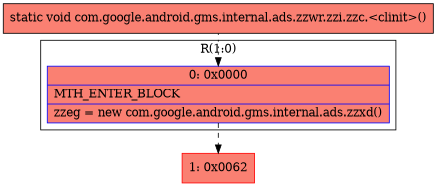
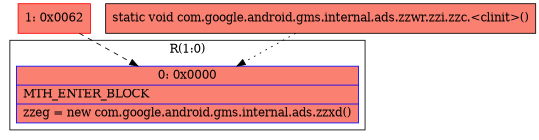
(218, 135) -> (105, 48)
